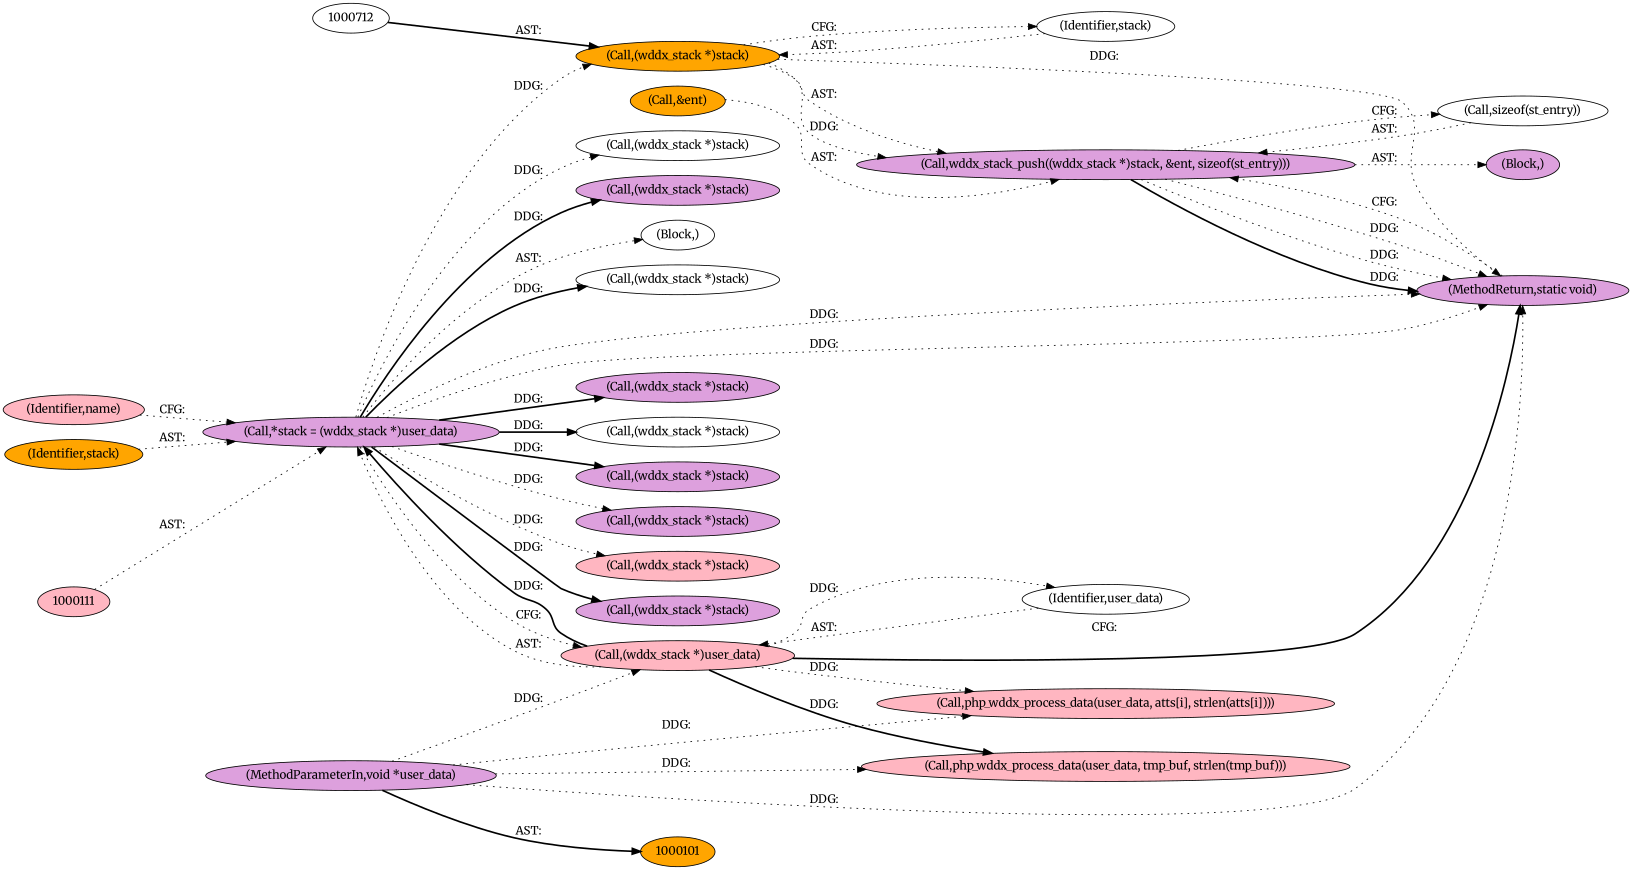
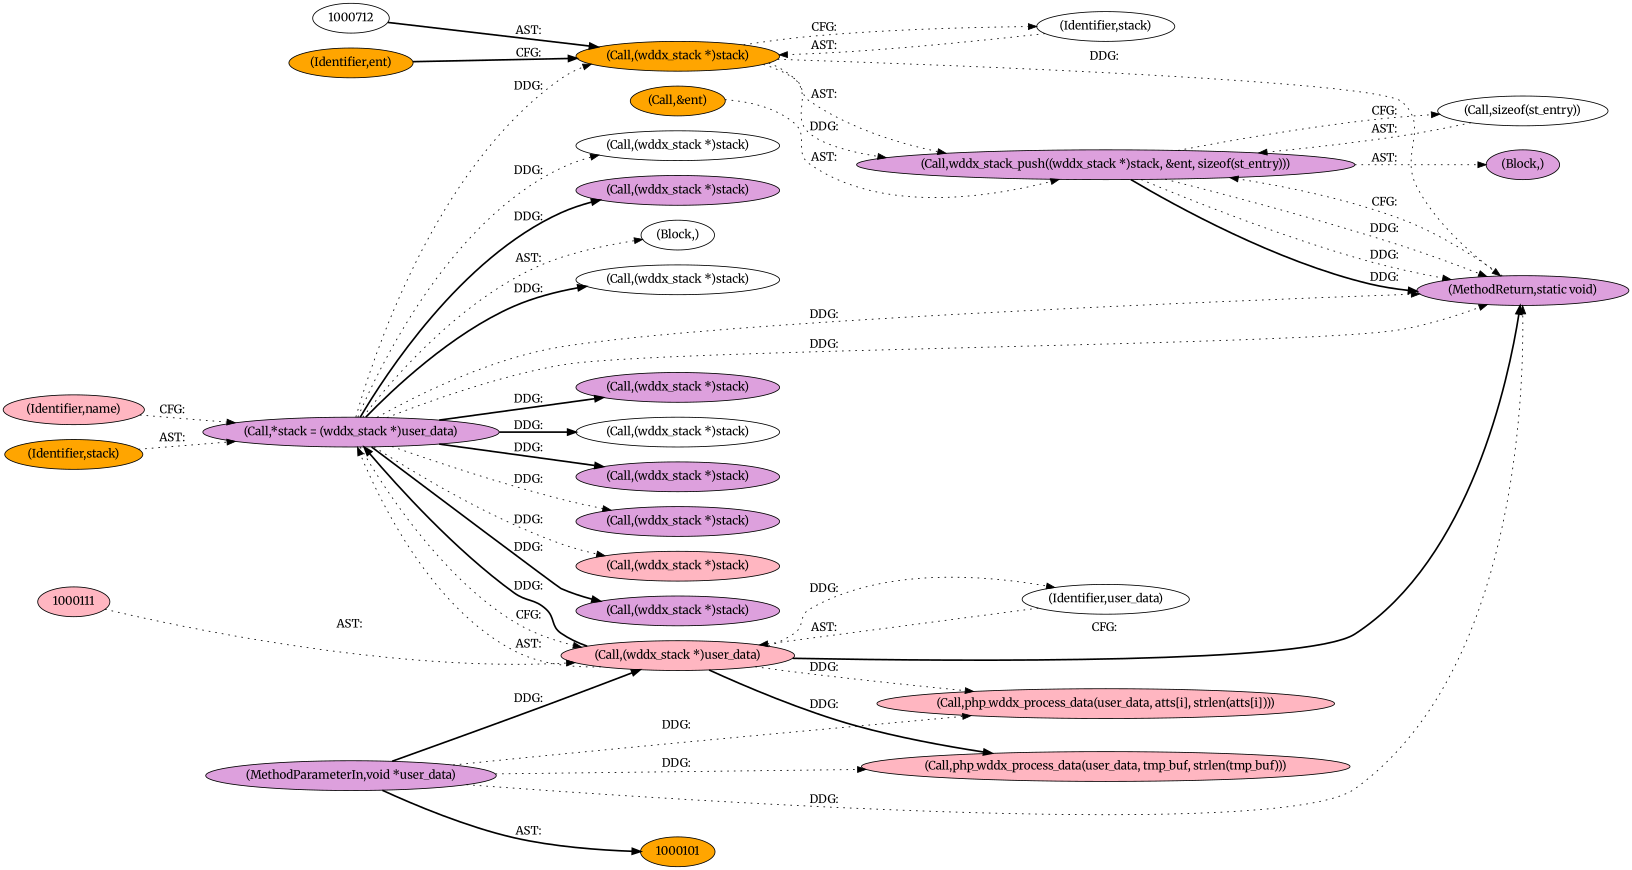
none -> (351, 63)
(207, 520) -> (334, 651)
(512, 718) -> (512, 718)
